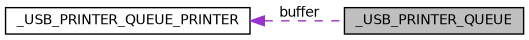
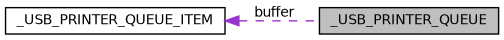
(128, 21) -> (115, 21)
